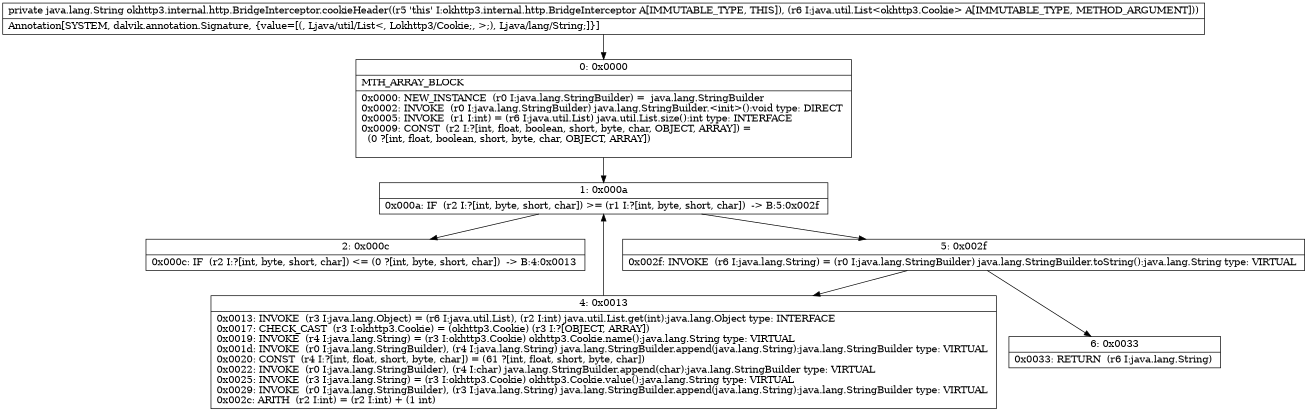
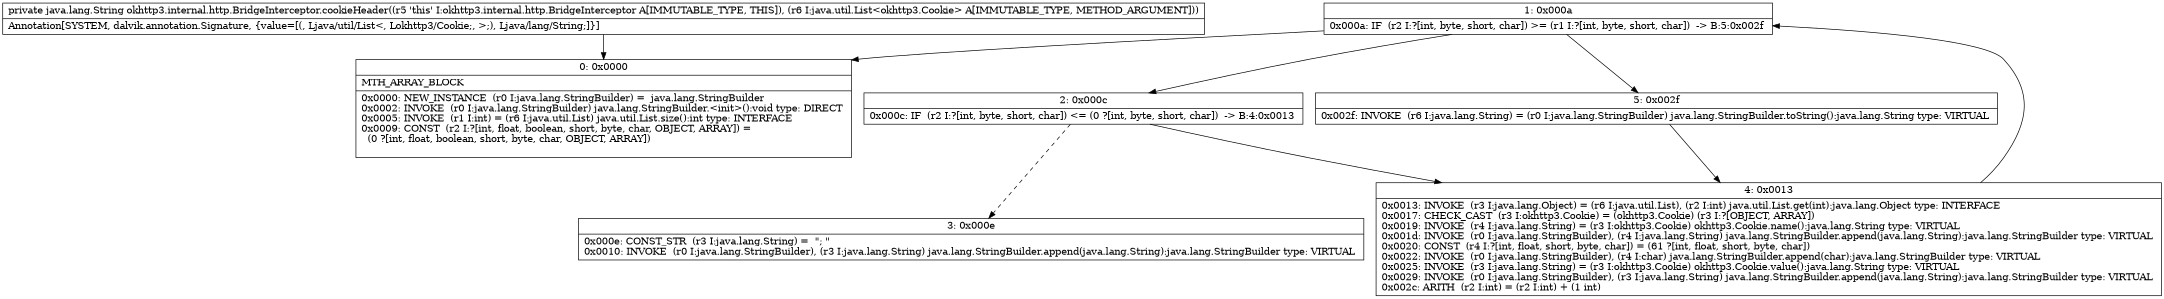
none -> (1292, 154)
(604, 167) -> (1091, 44)
none -> (971, 239)
(1115, 352) -> none
